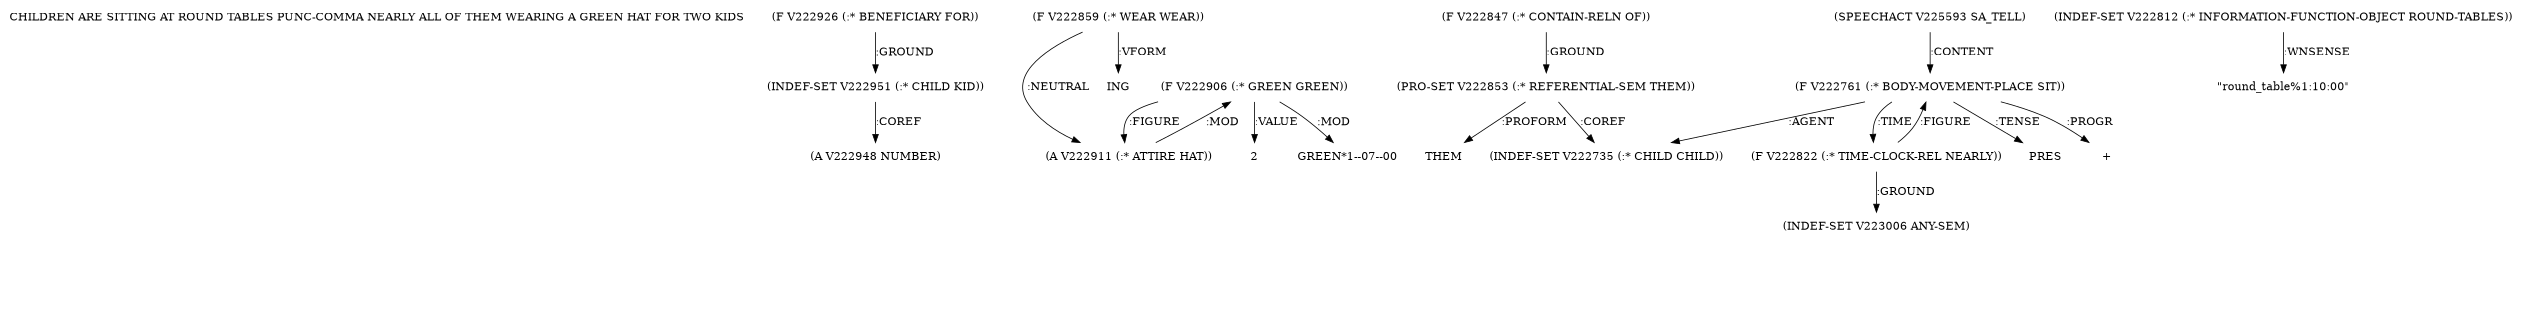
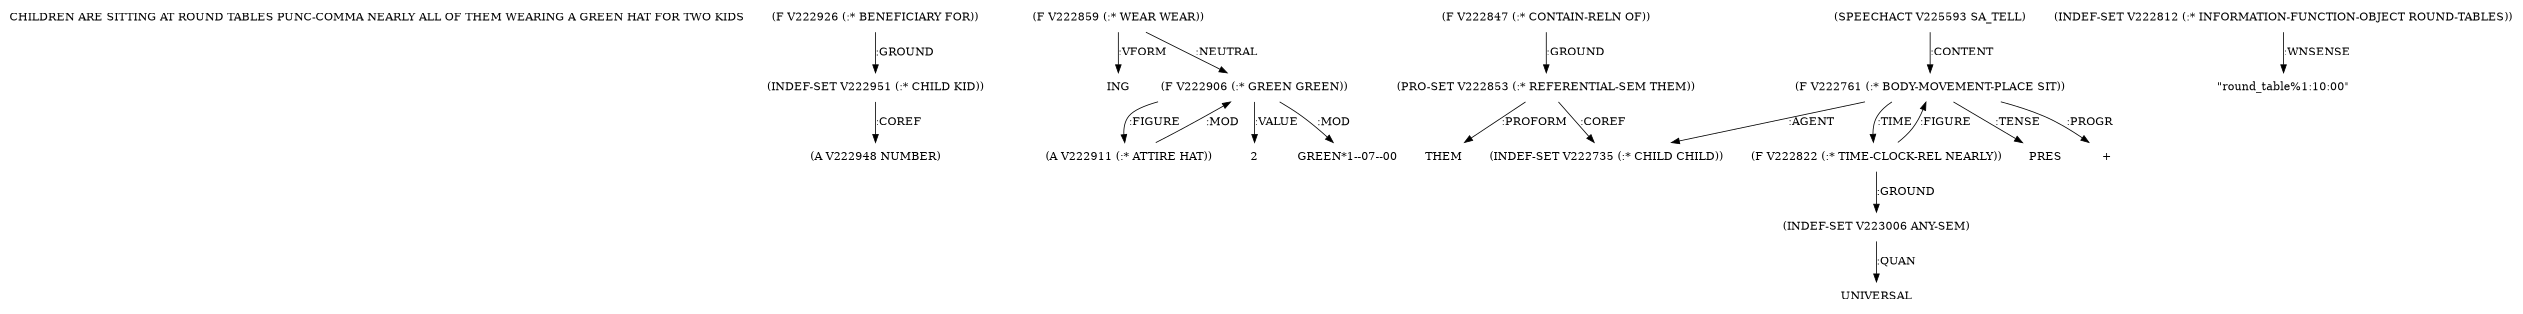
(1023, 82) -> (1183, 51)
none -> (1876, 297)
